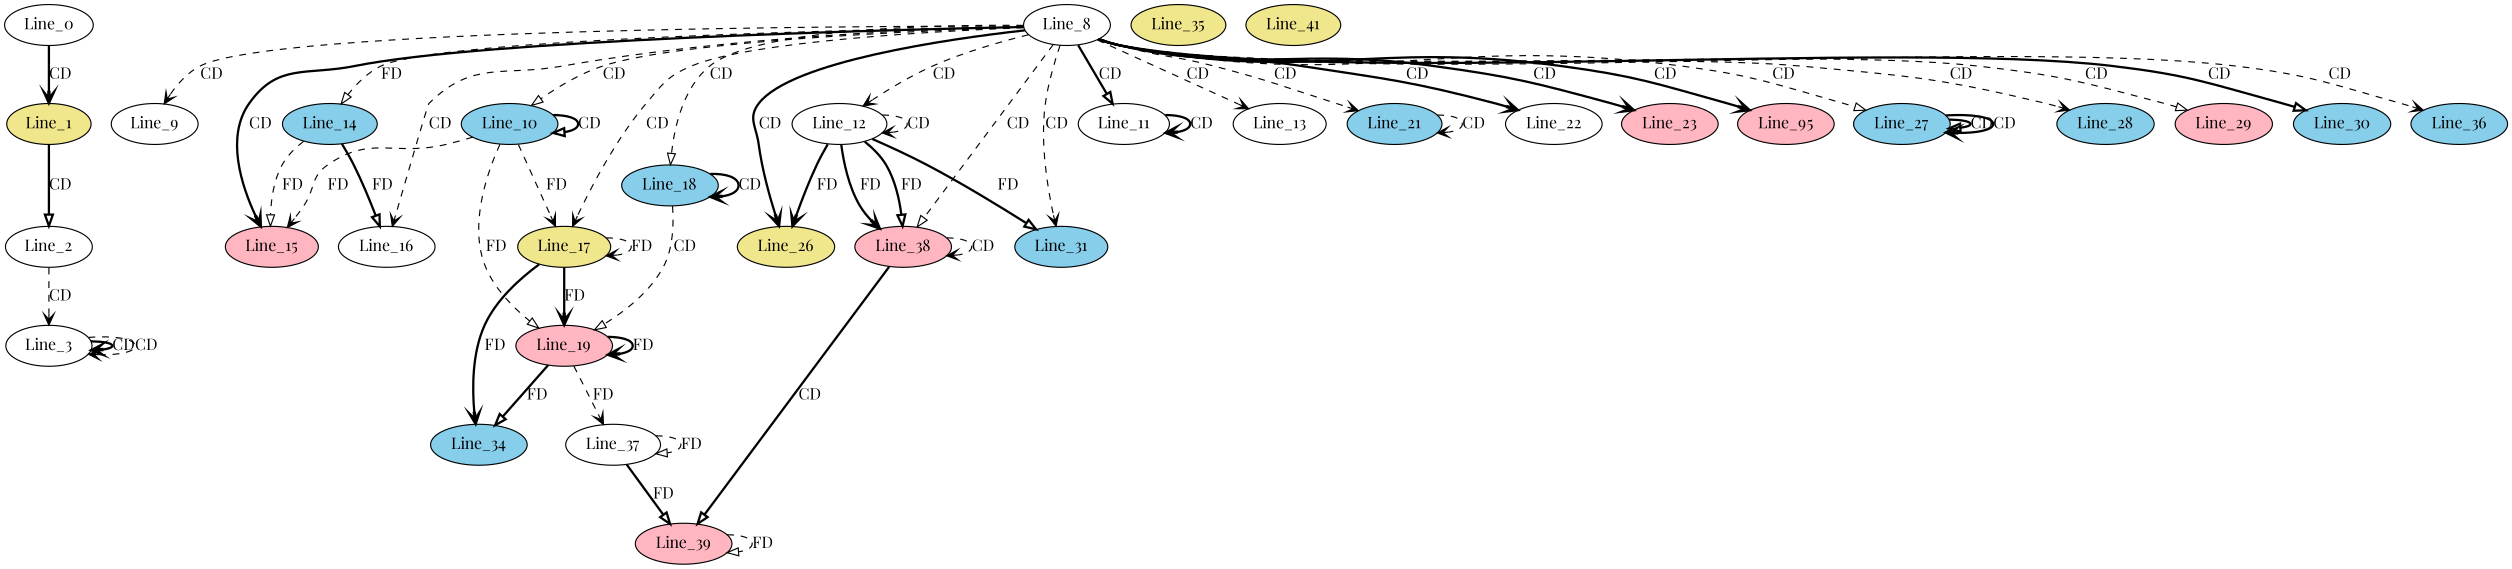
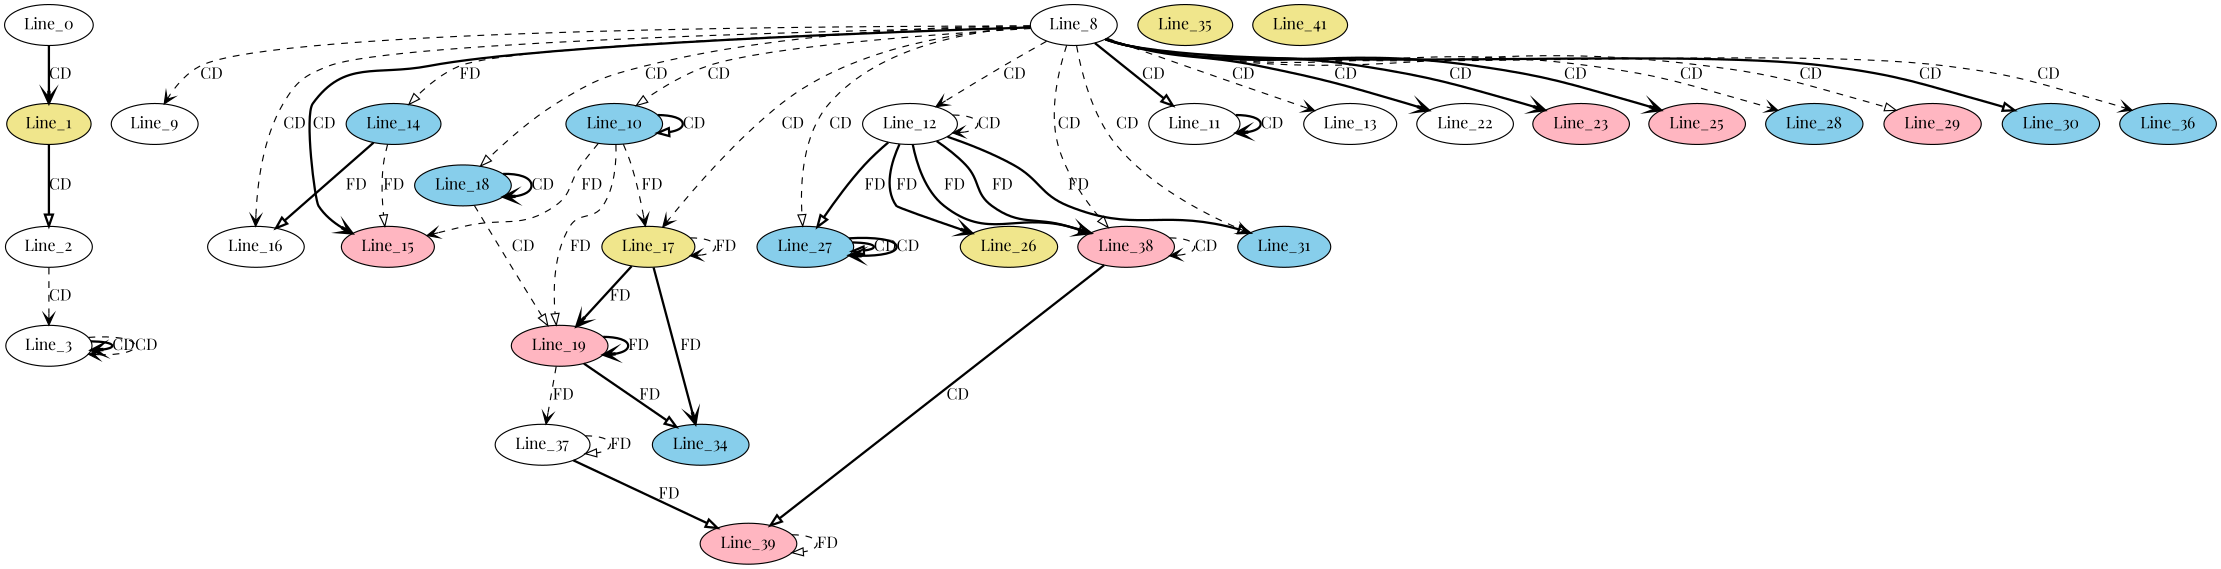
(831, 66) -> none
(1395, 124) -> none
(1786, 124) -> (1697, 124)
none -> (854, 177)
